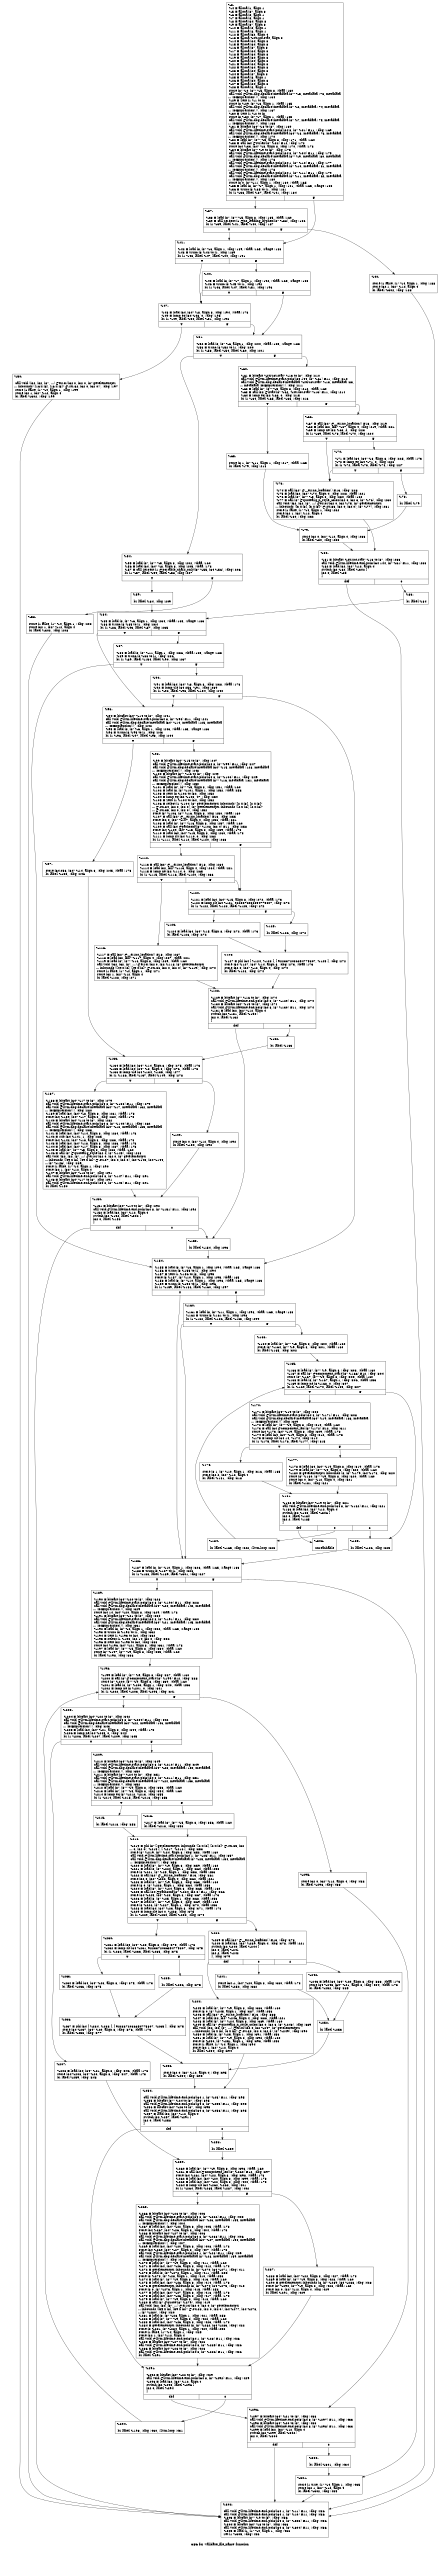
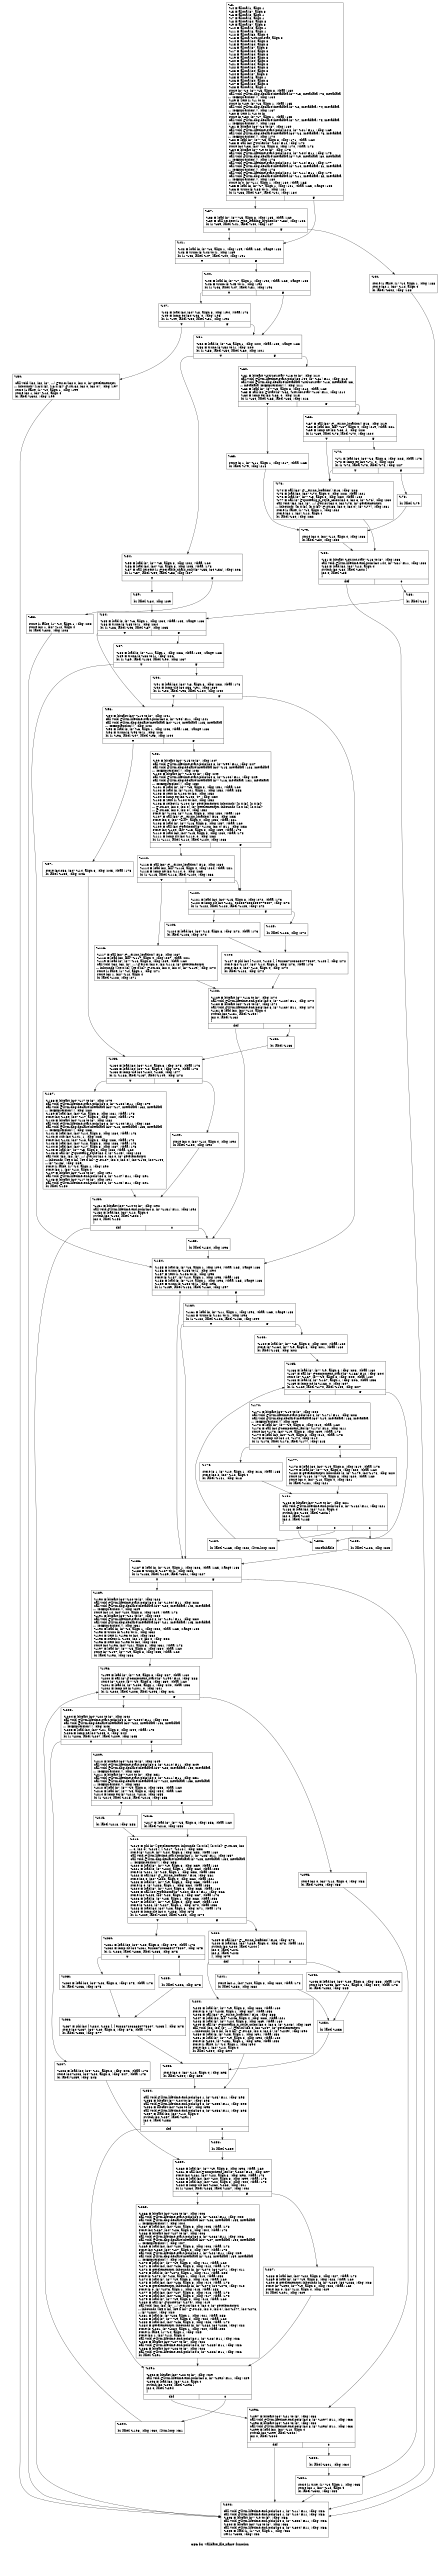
(199, 282) -> none
(416, 1461) -> (405, 1486)
